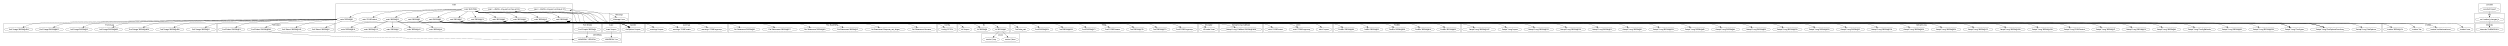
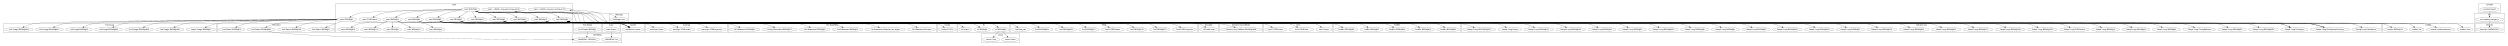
(201, 29) -> (201, 29)
(780, 29) -> (780, 29)
(1301, 29) -> (1301, 29)
(1479, 29) -> (1479, 29)
